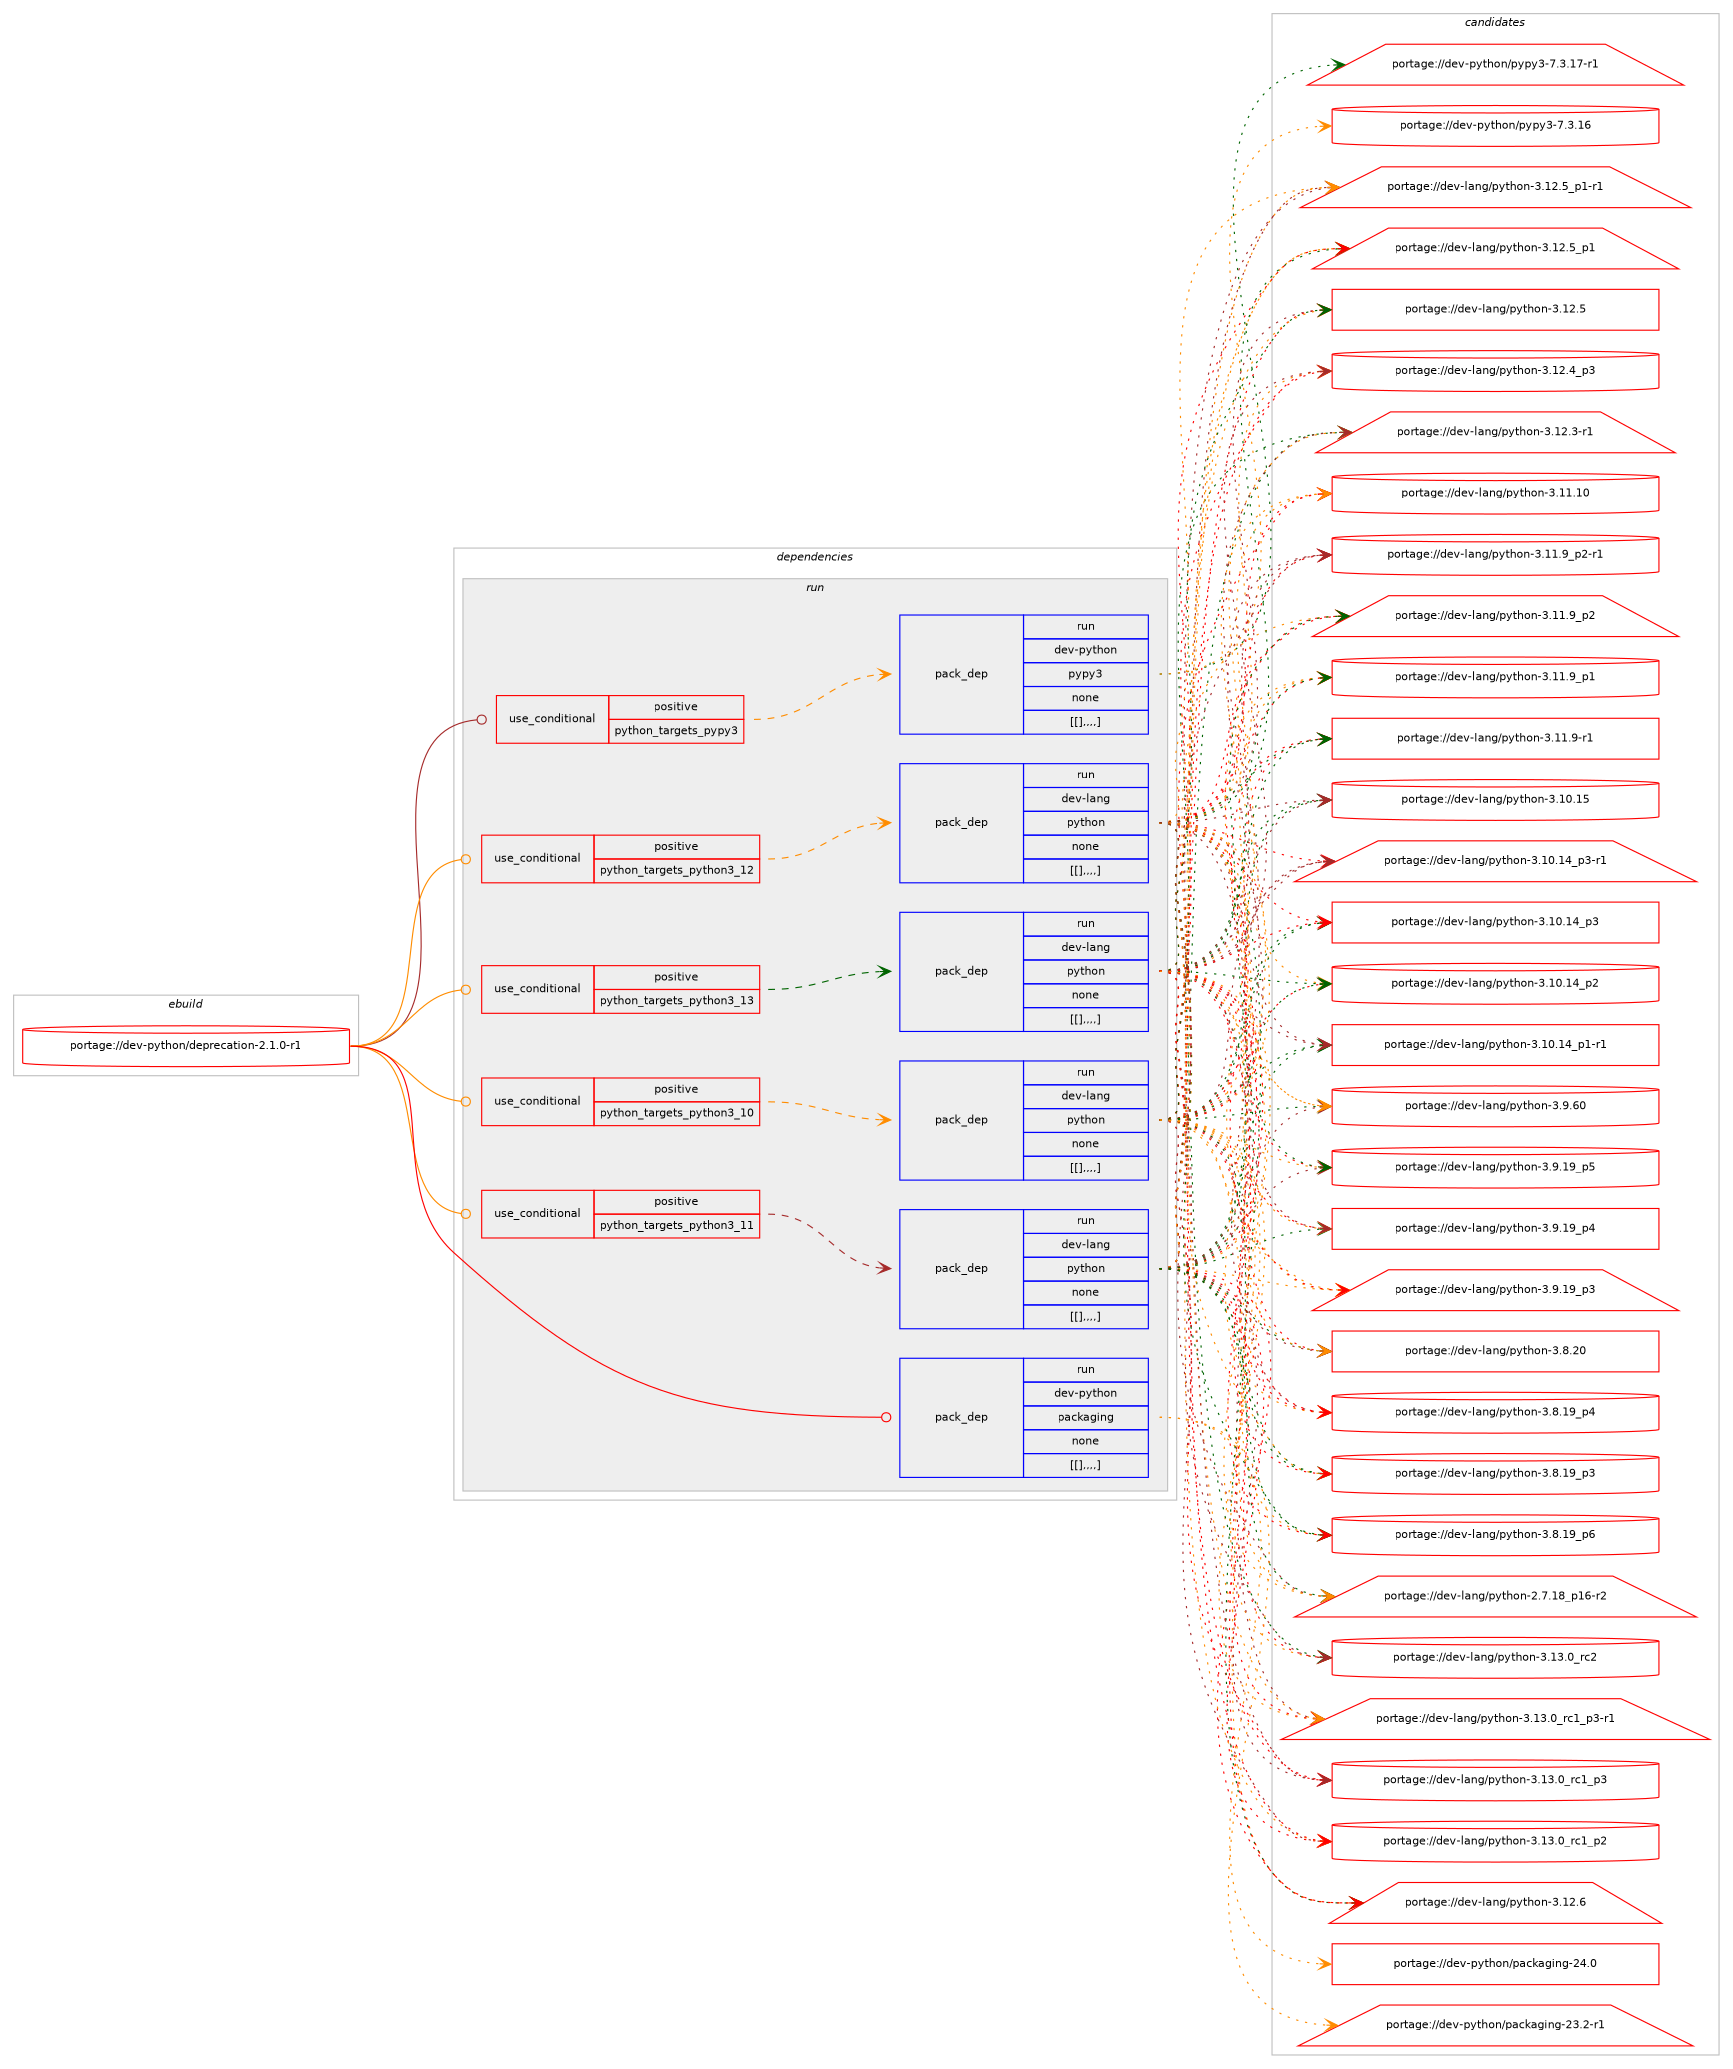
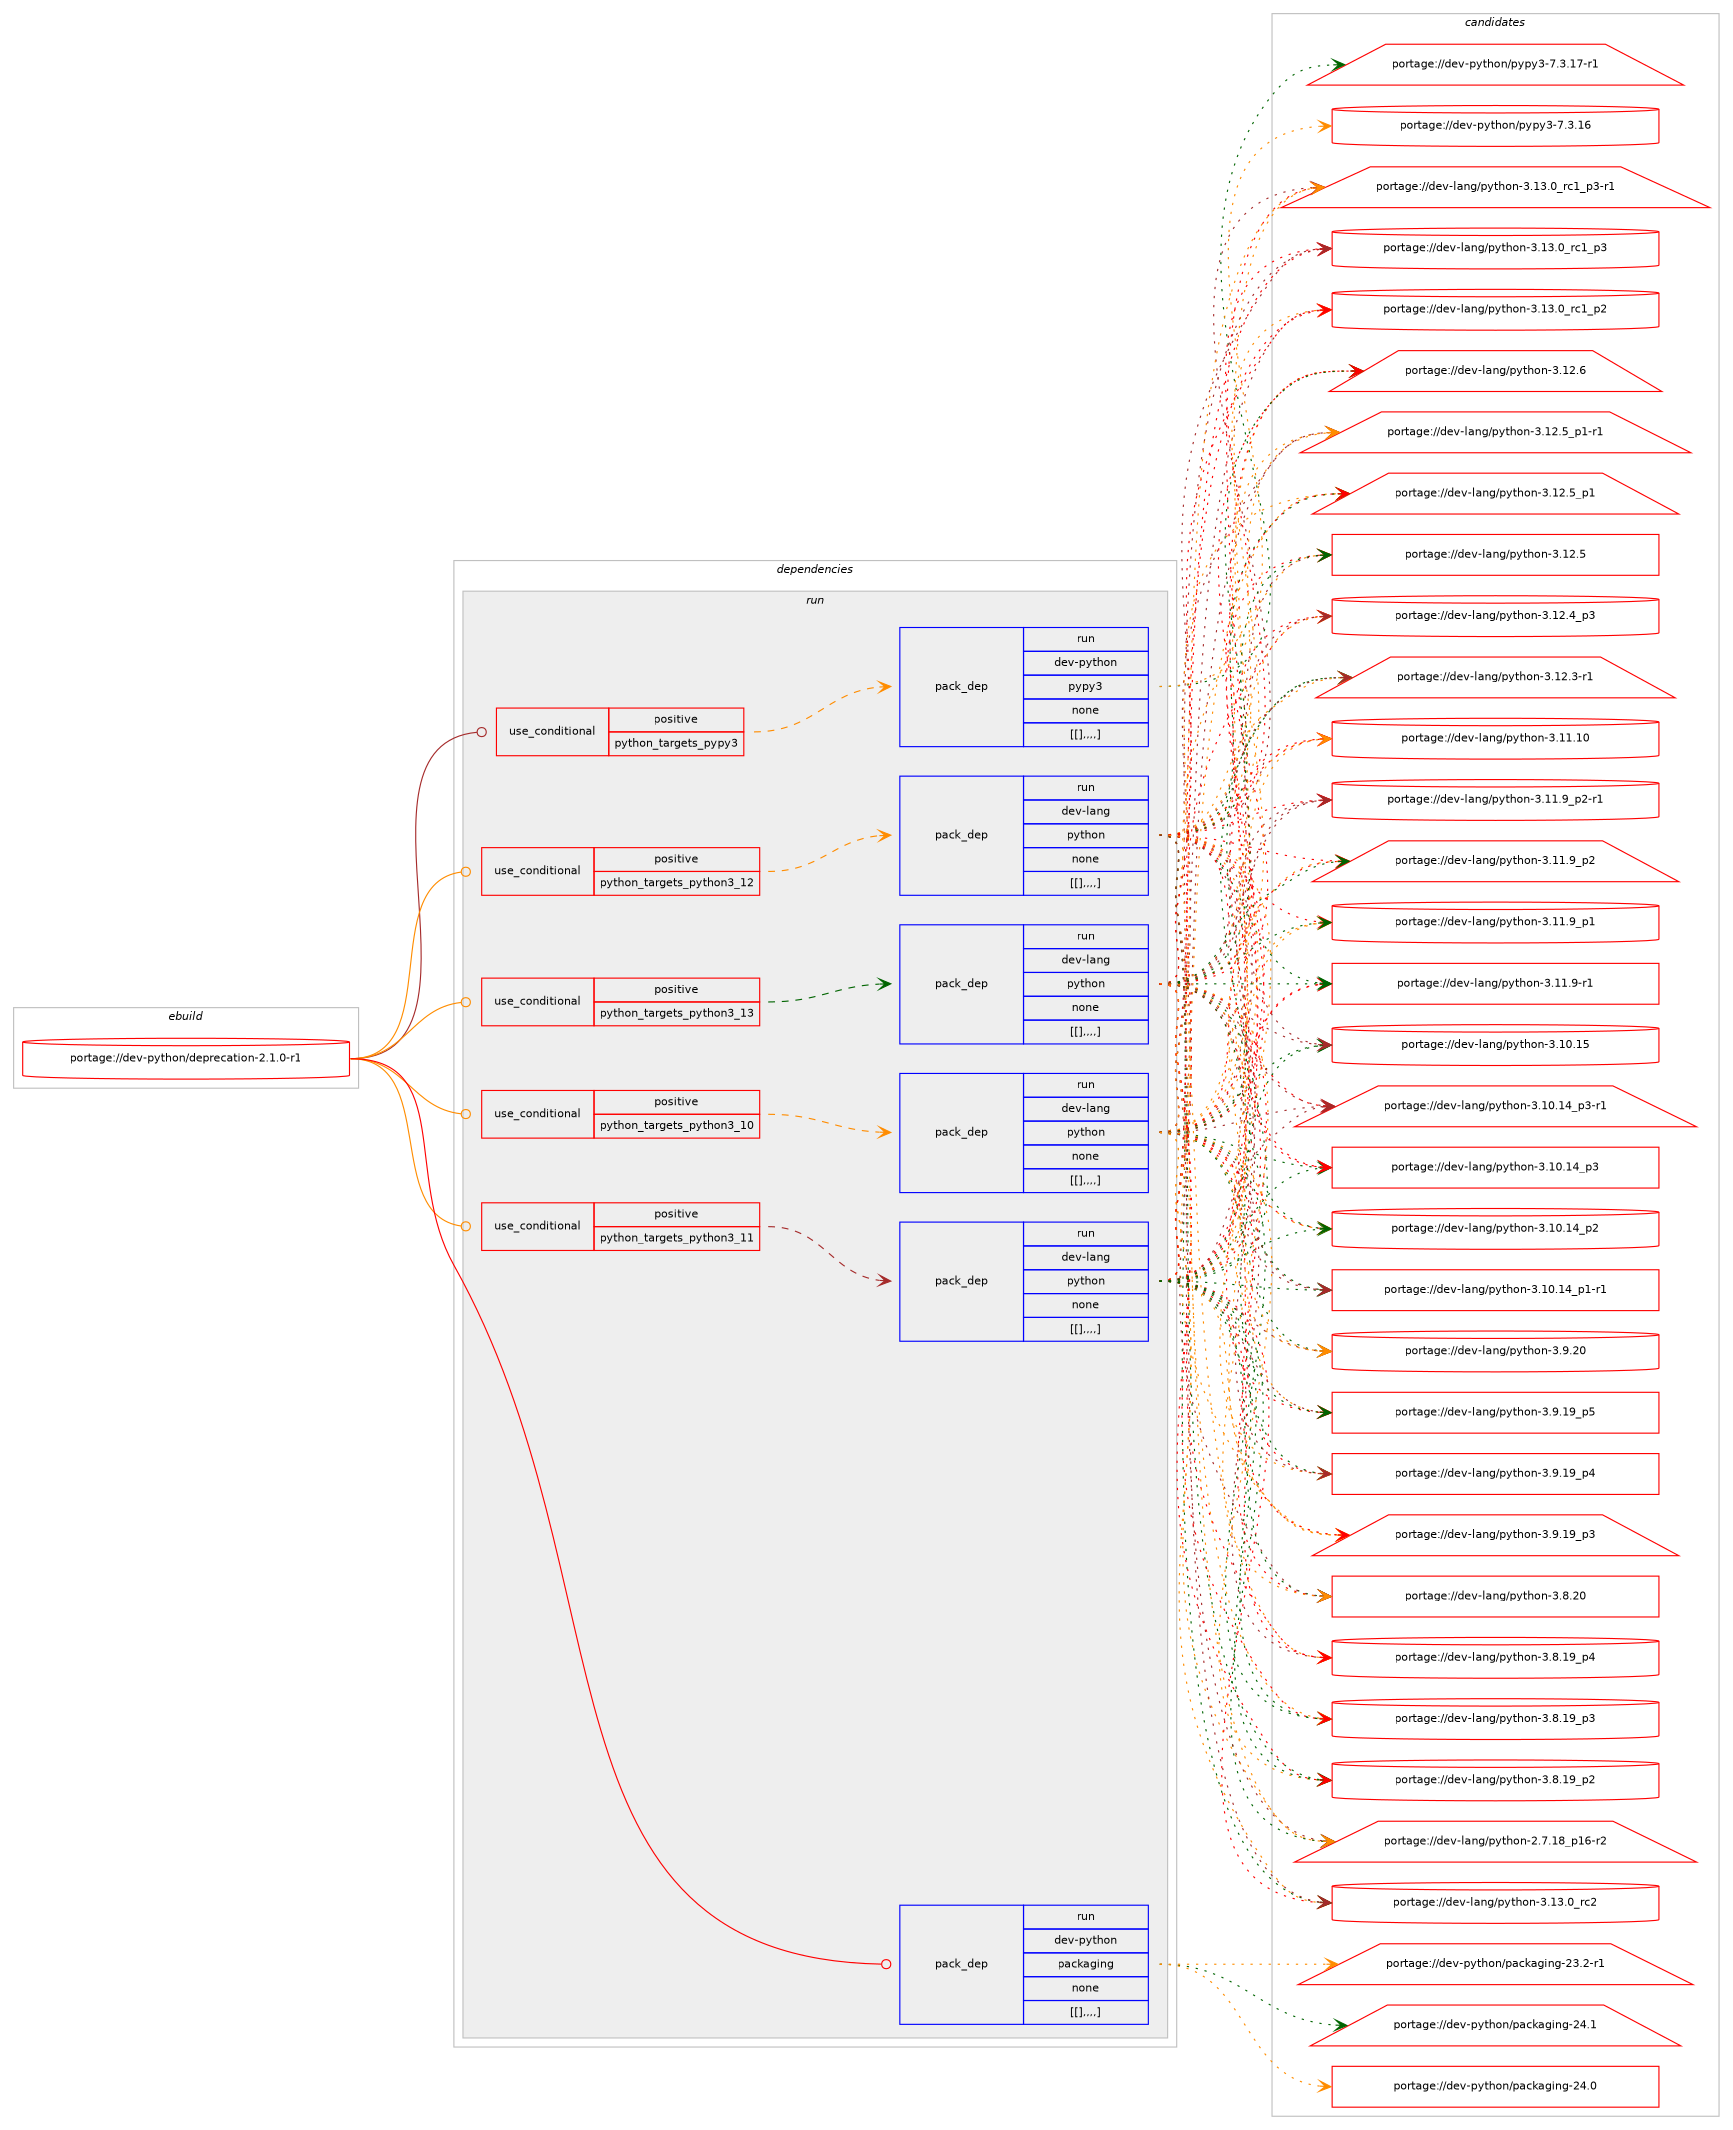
(1496, 1106) -> (1496, 1351)
(1496, 1168) -> (1496, 1413)
(1496, 1535) -> (1496, 1780)
none -> (1496, 2025)
